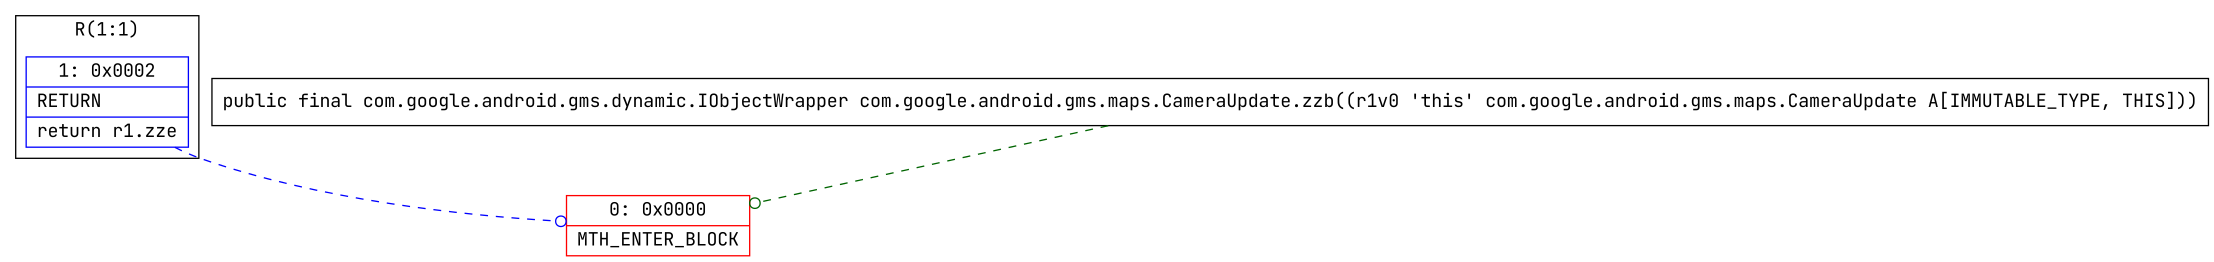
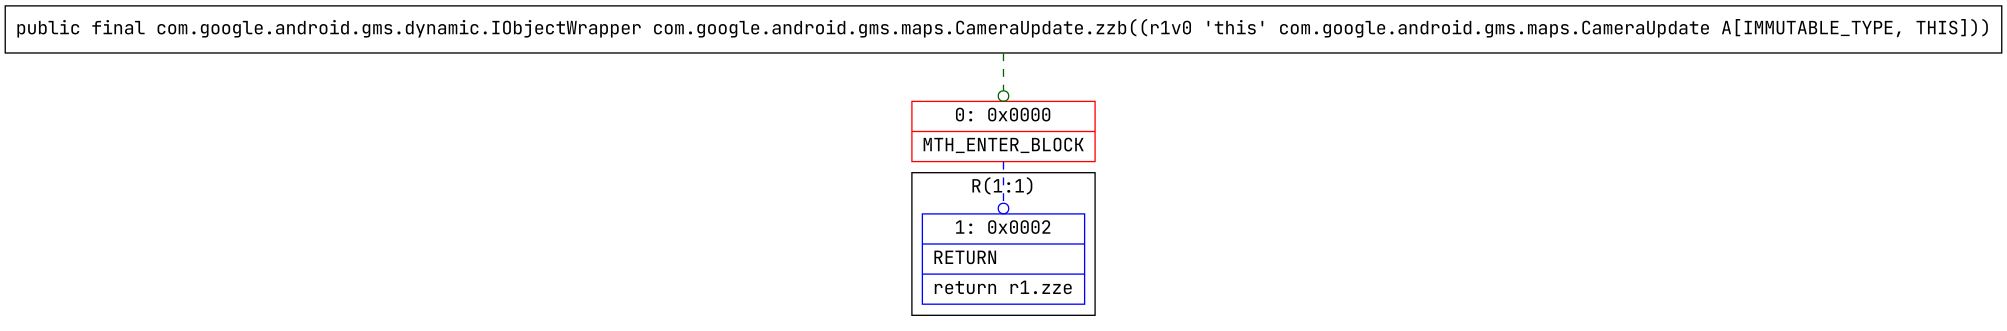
(362, 199) -> (1003, 182)
